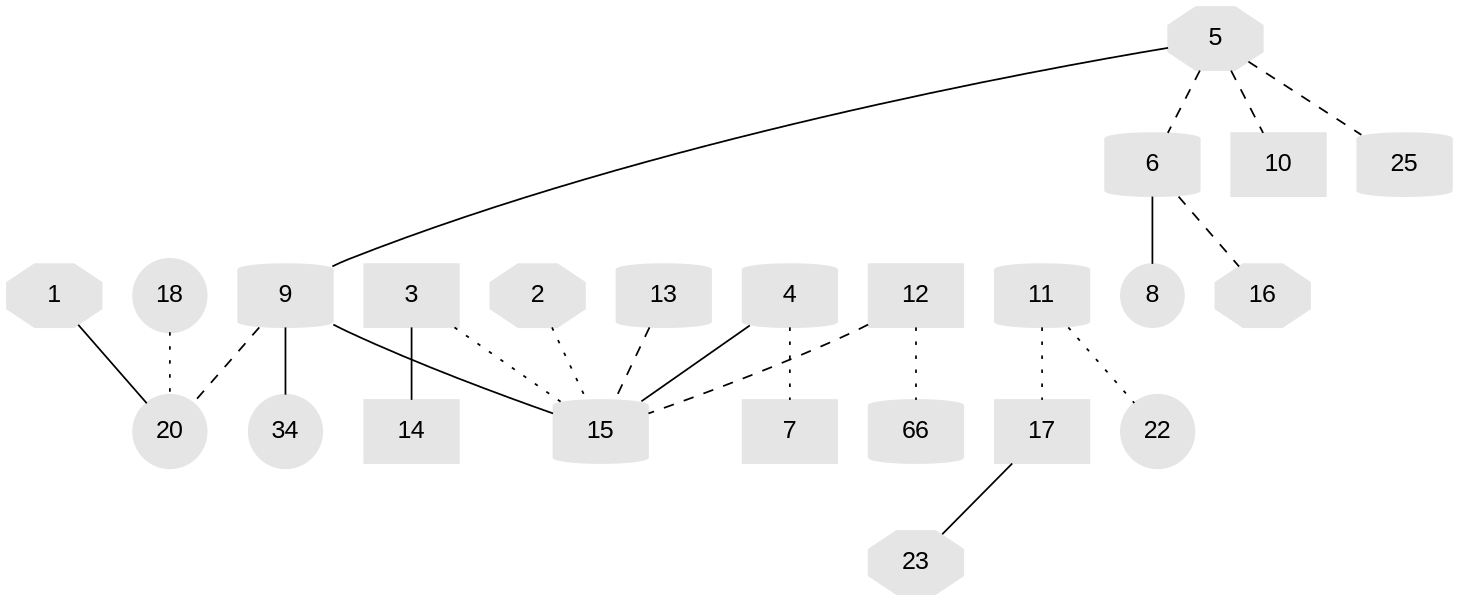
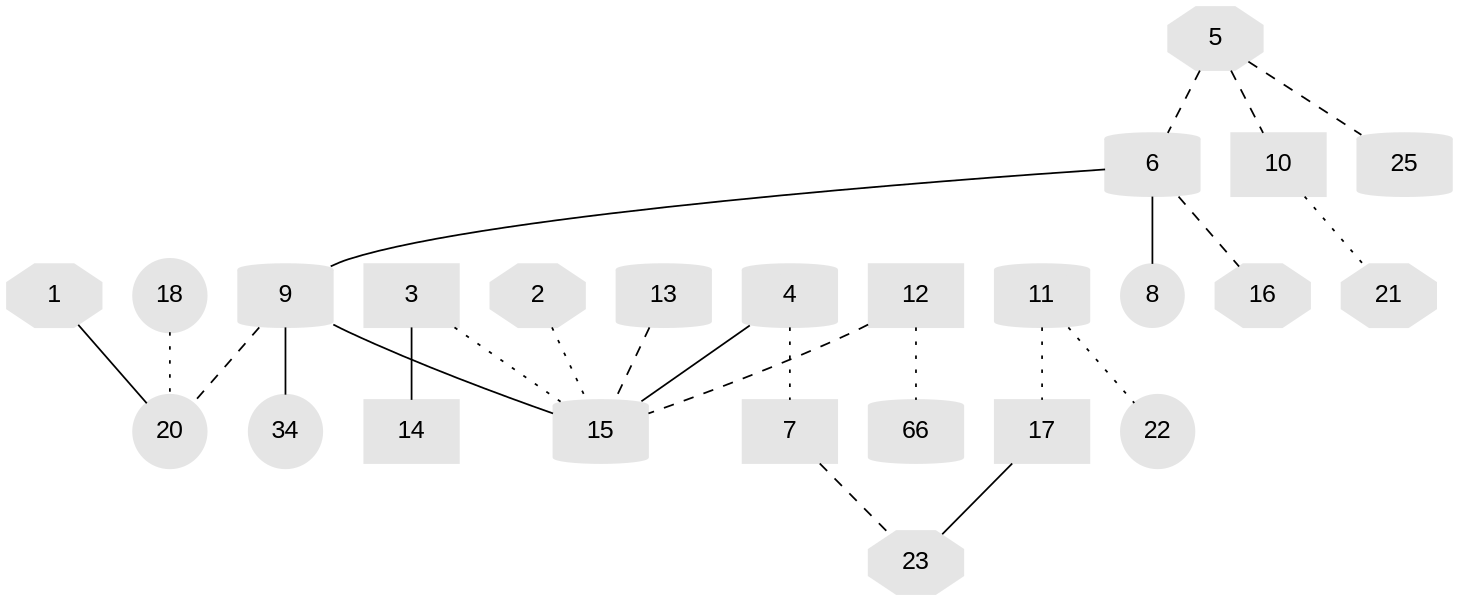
(745, 136) -> (715, 202)
none -> (1389, 296)
none -> (855, 499)
